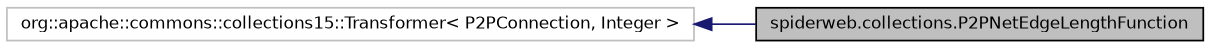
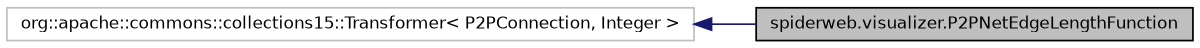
(980, 24) -> (975, 24)
